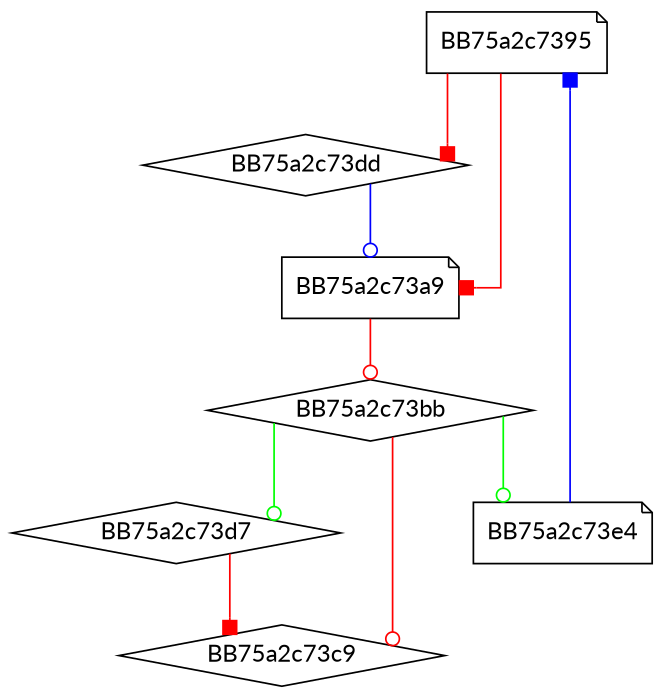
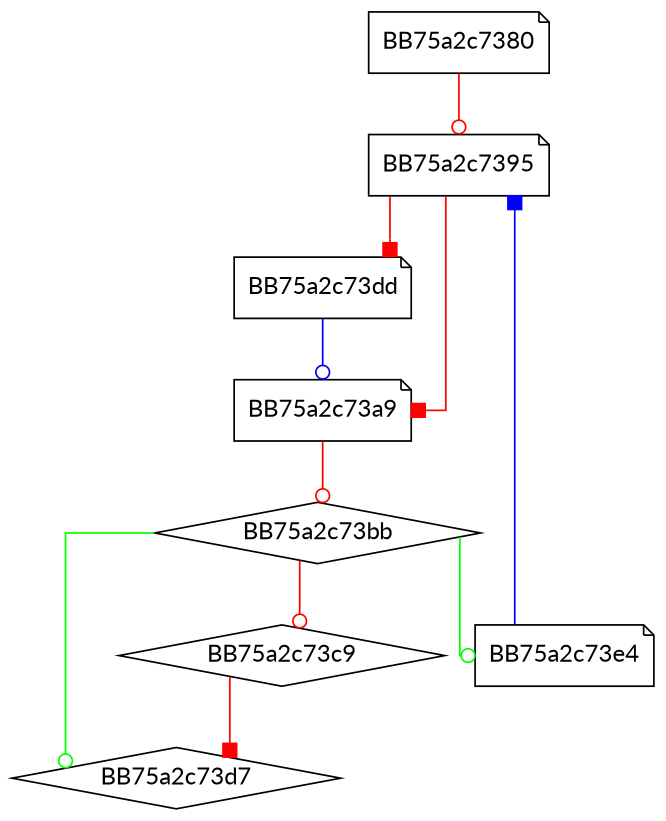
none -> (459, 43)
(306, 165) -> (323, 288)
(230, 585) -> (230, 708)
